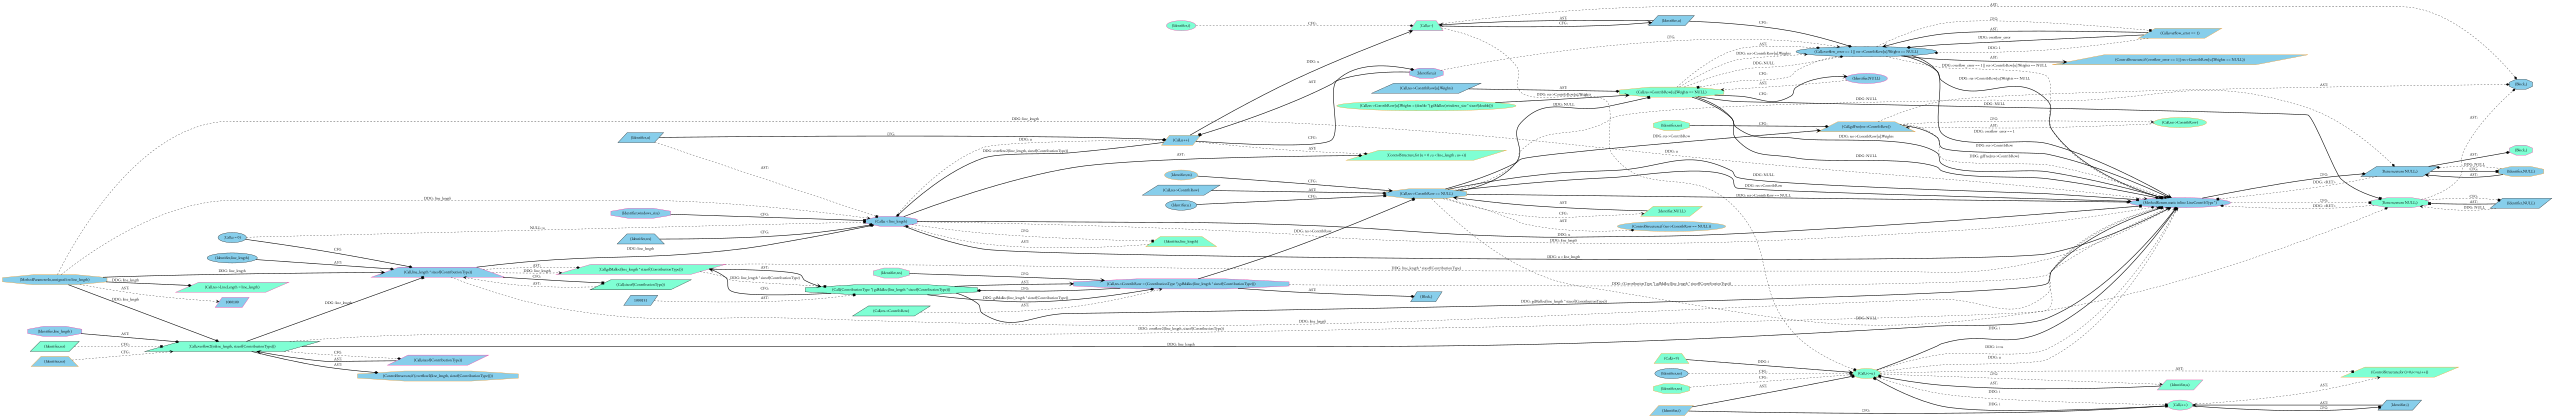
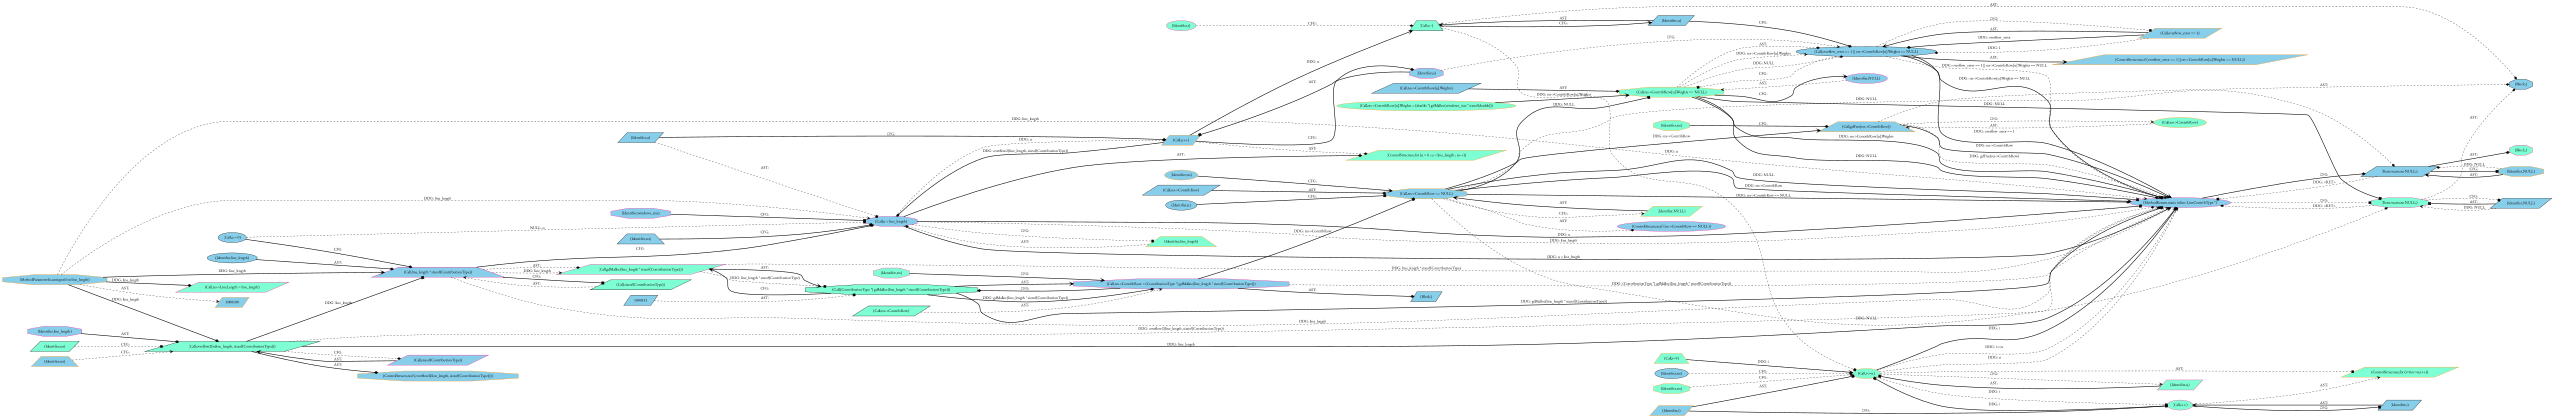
(1426, 26) -> (1426, 26)
(1672, 226) -> (1672, 226)
(641, 249) -> (641, 249)
(232, 302) -> (232, 302)
